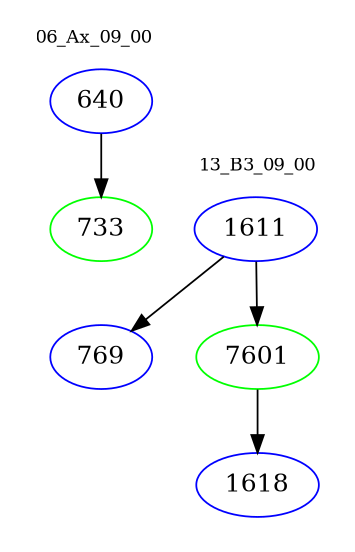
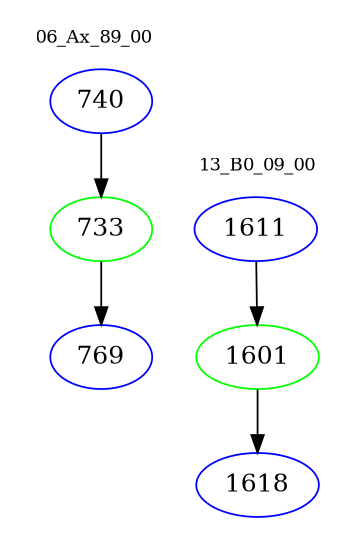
(94, 38) -> (94, 38)
(101, 101) -> (101, 101)
(258, 166) -> (258, 166)
(193, 282) -> (101, 284)
(258, 357) -> (258, 357)
